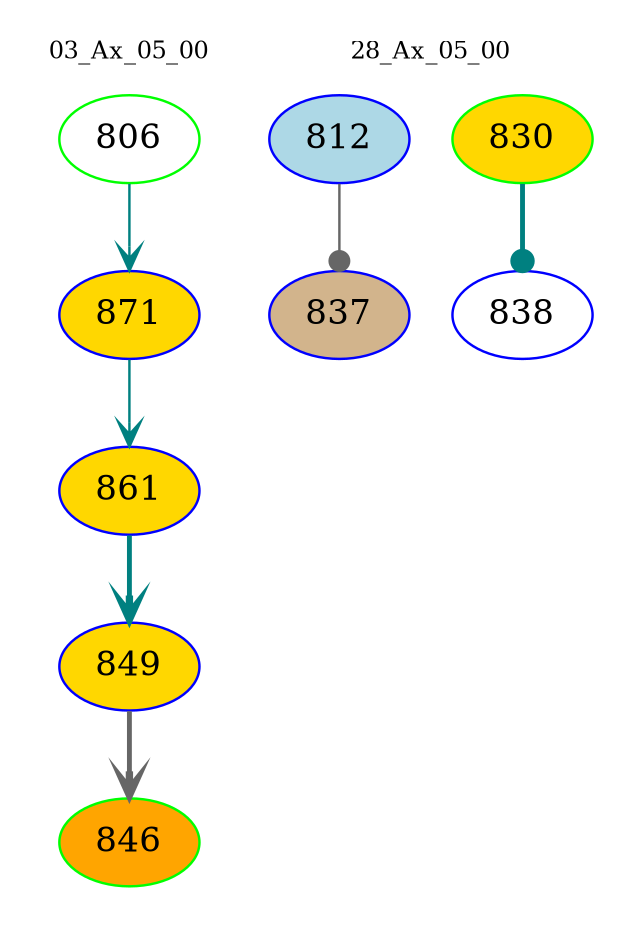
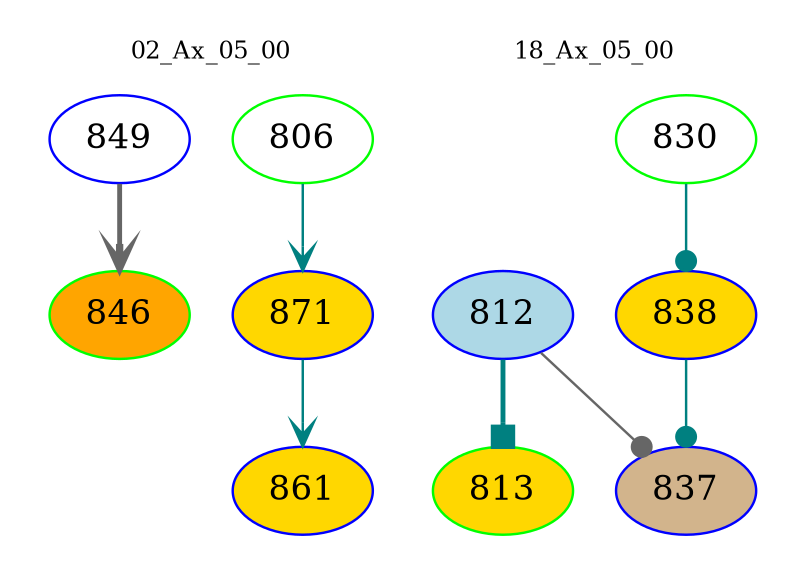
(129, 52) -> (211, 52)
(431, 52) -> (595, 52)
(523, 139) -> (686, 139)
(523, 218) -> (686, 218)
(523, 315) -> (686, 315)
none -> (686, 393)
none -> (503, 491)
(129, 567) -> none
(129, 667) -> (120, 139)
